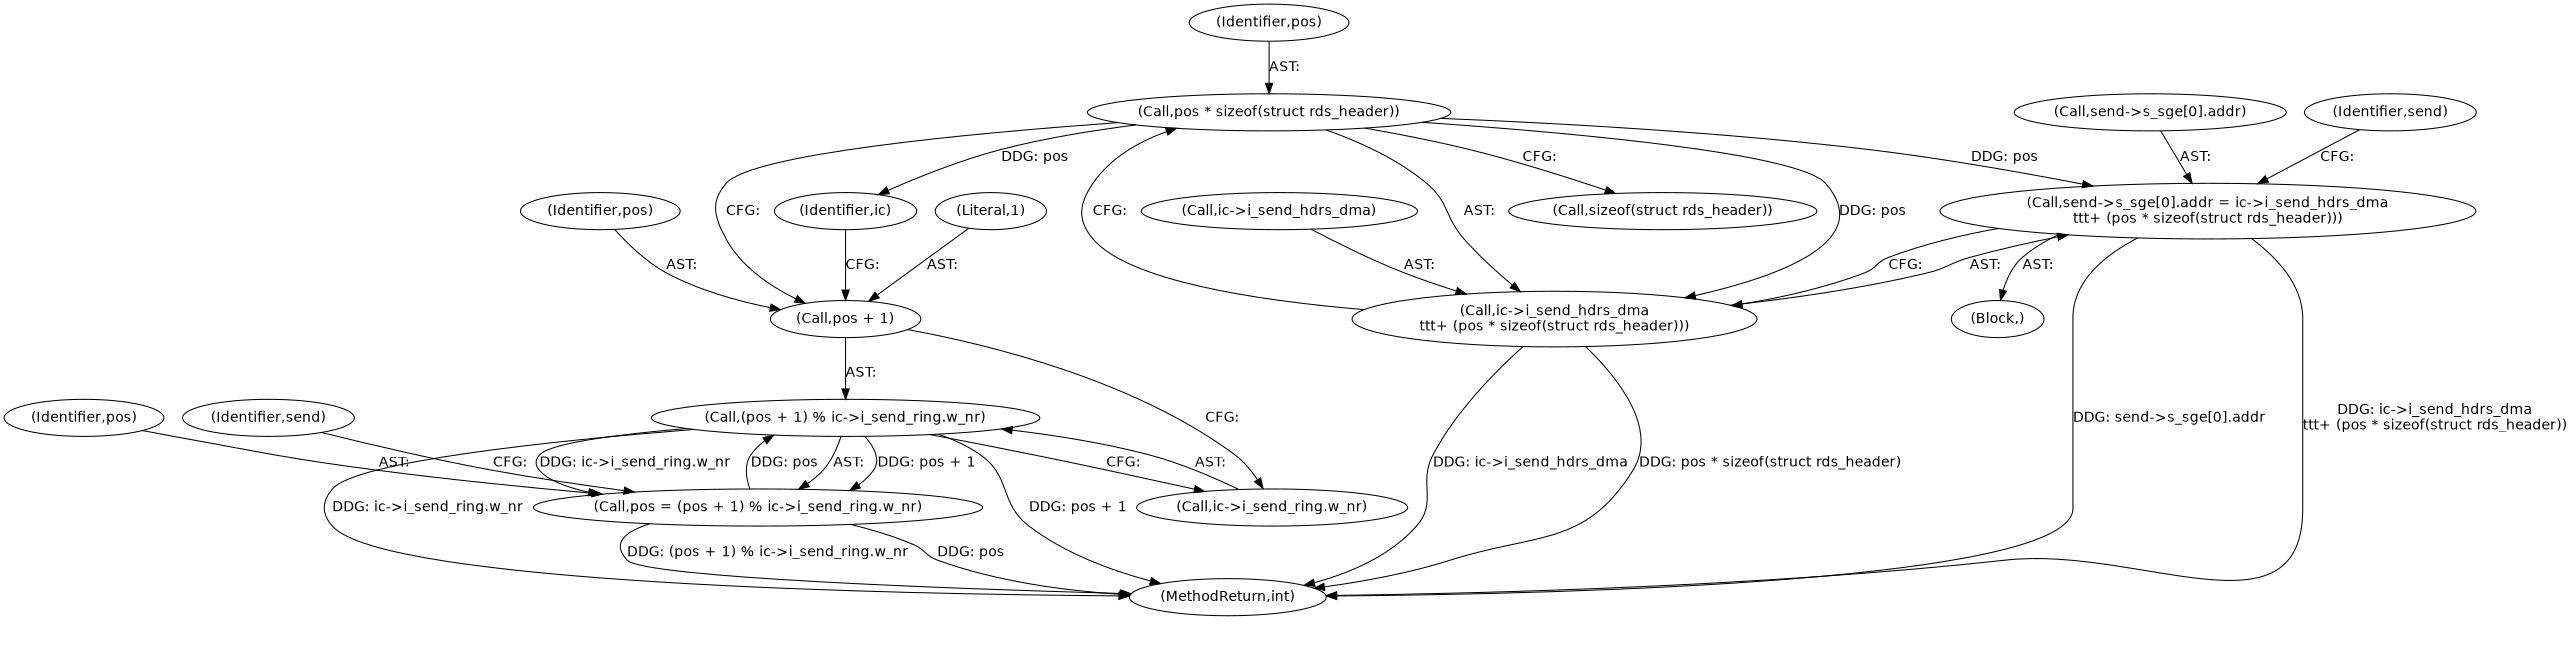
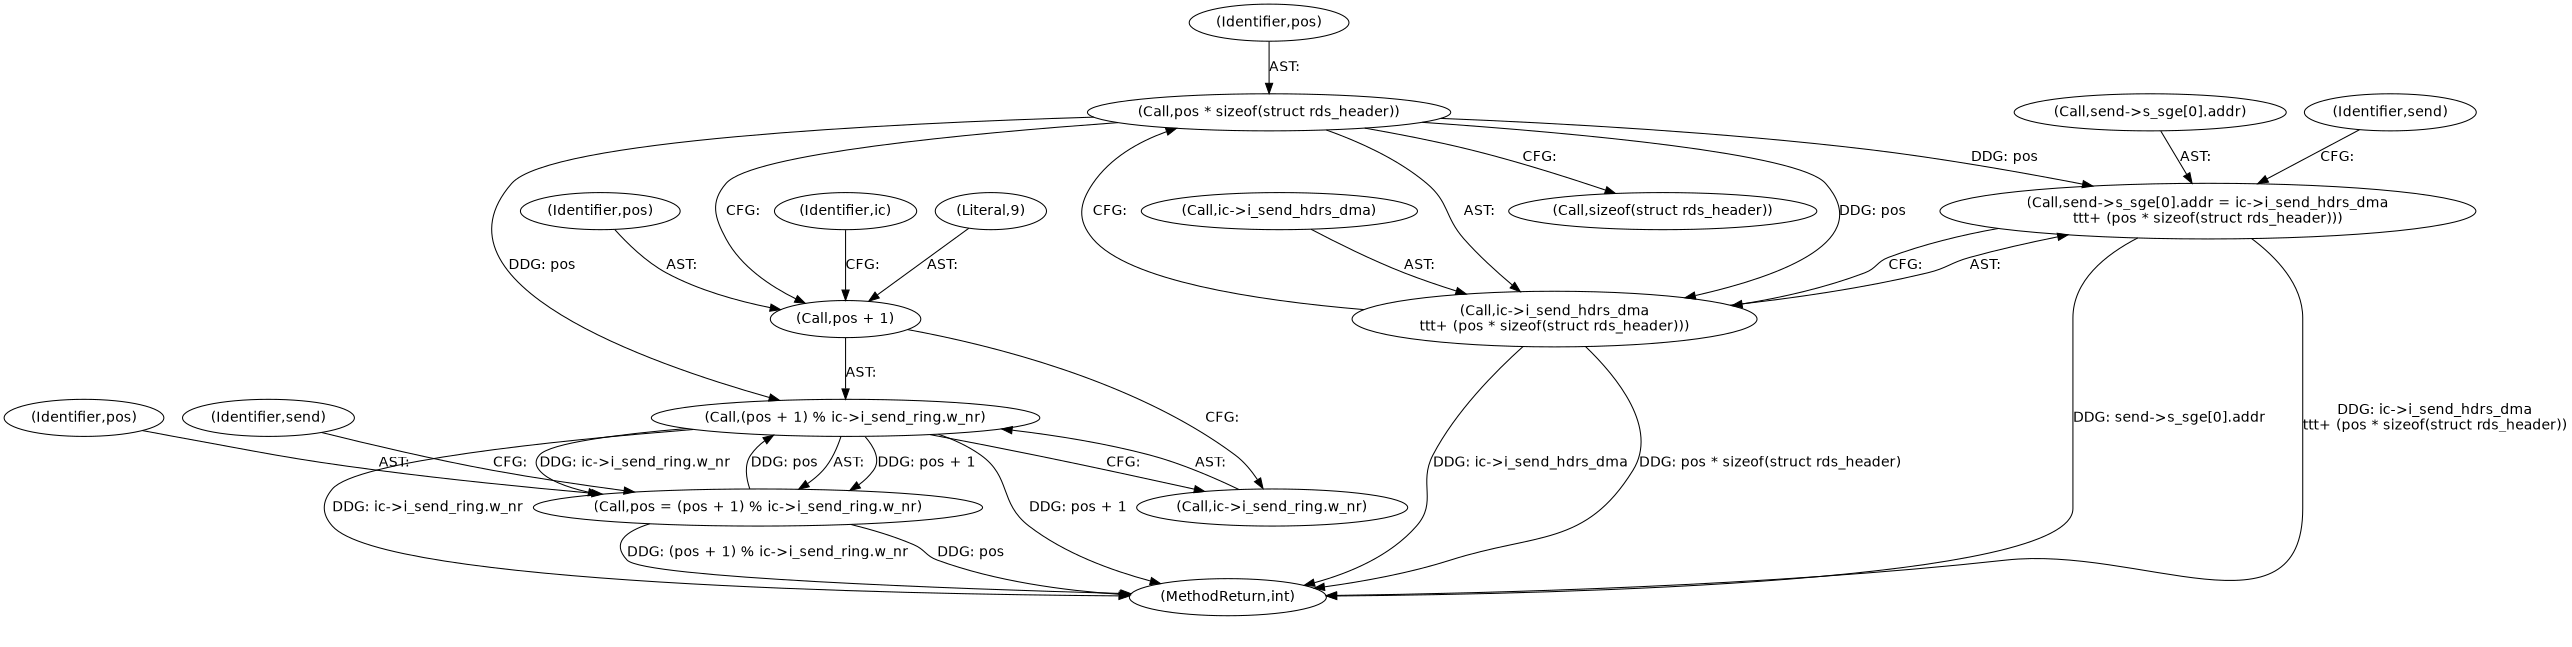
(1009, 147) -> (606, 153)
(991, 211) -> (991, 211)
(1998, 319) -> none
